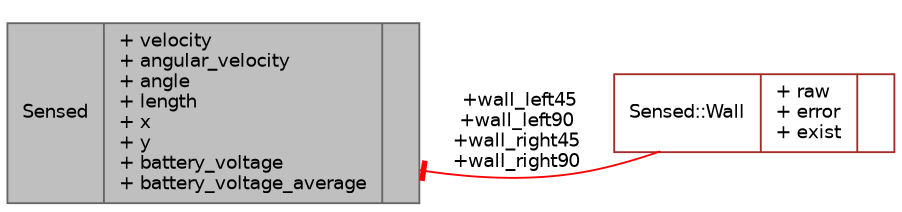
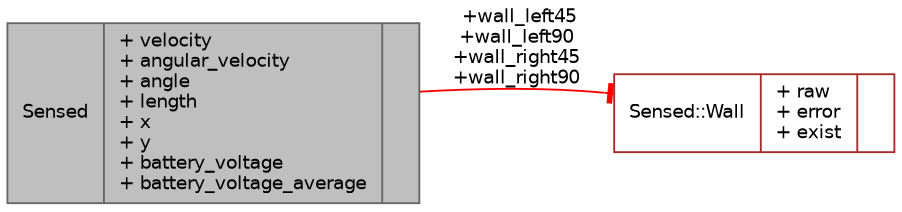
(546, 177) -> (512, 89)
